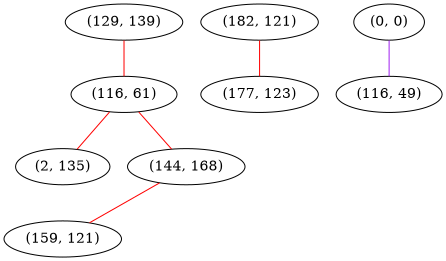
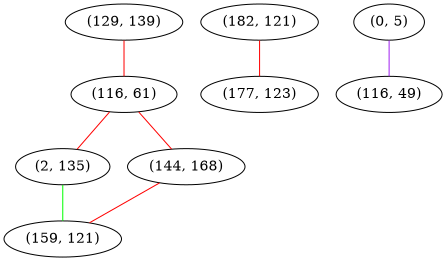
(389, 22) -> (389, 22)
none -> (63, 203)
